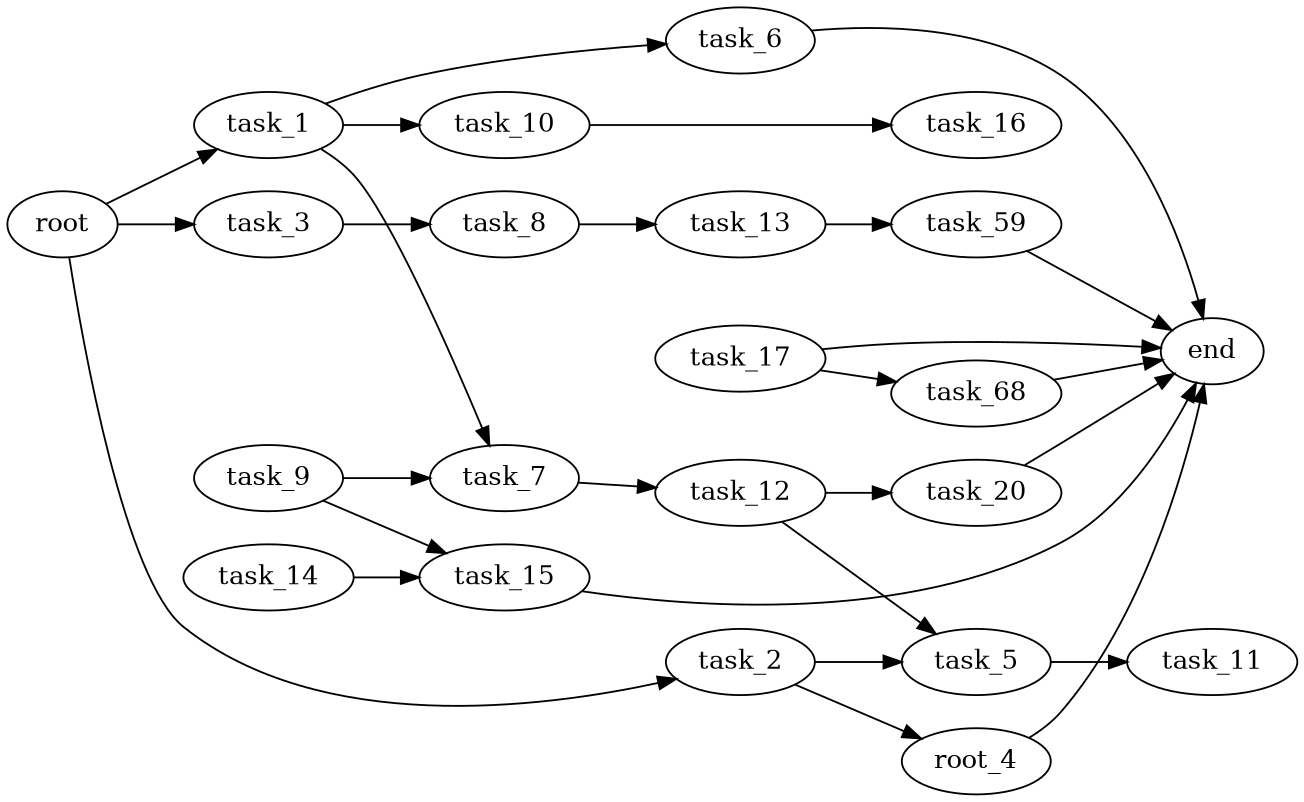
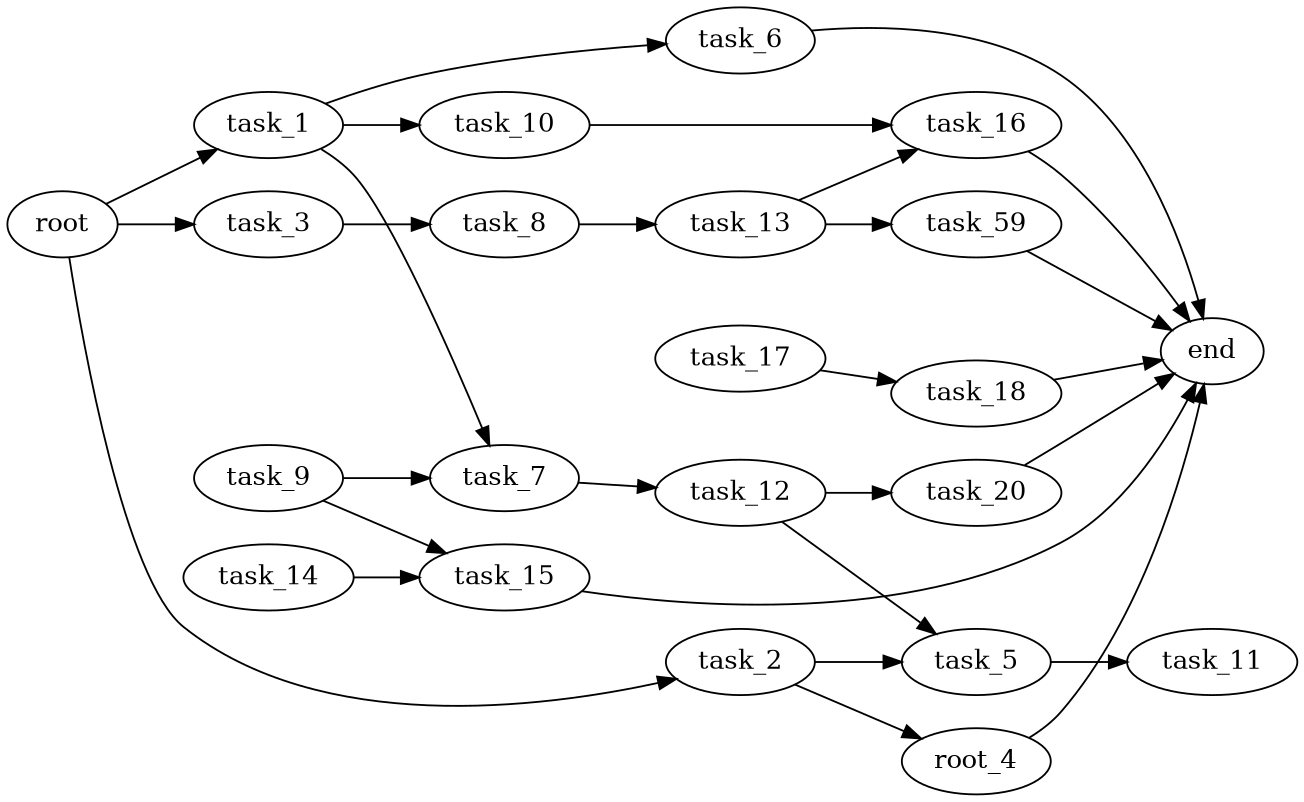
none -> (849, 178)
(982, 342) -> (1110, 222)
(976, 394) -> (976, 394)
